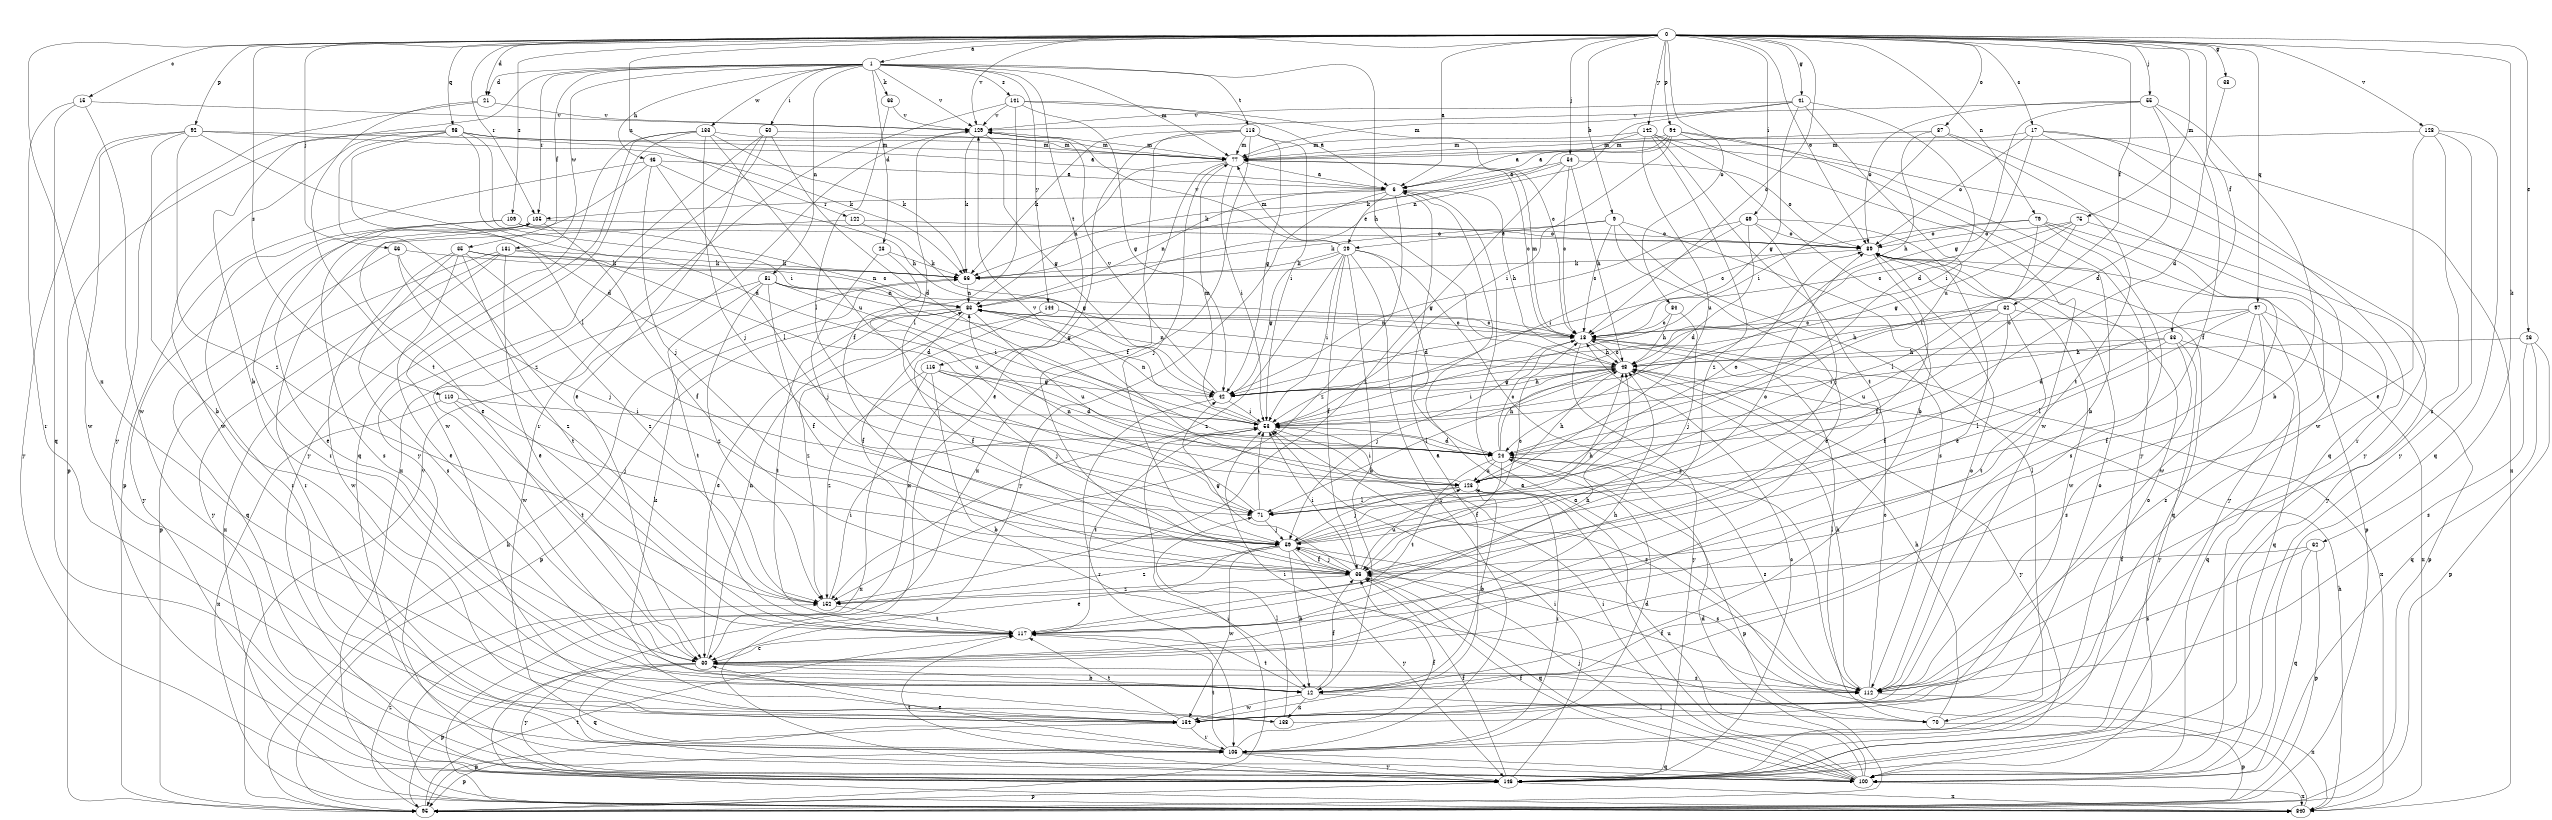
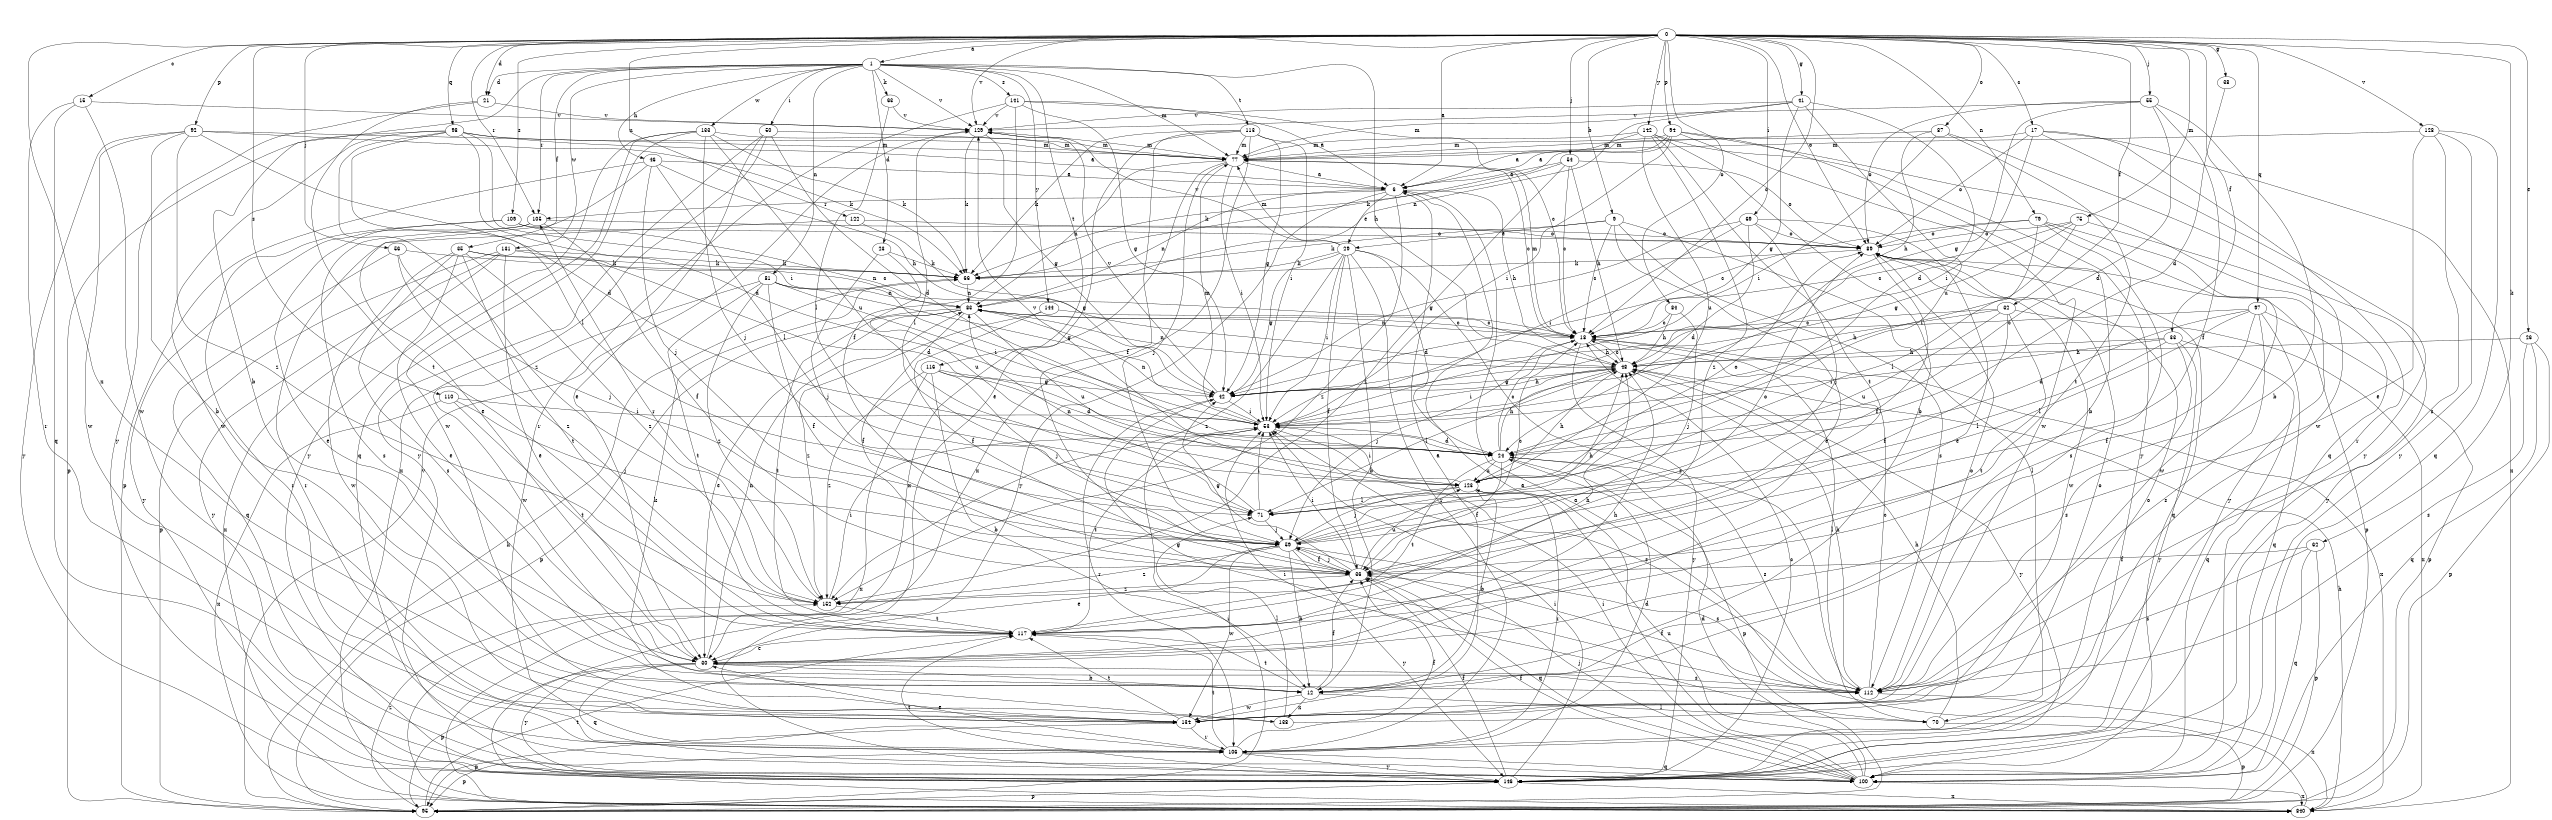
none -> (1375, 598)
(585, 650) -> (664, 430)
